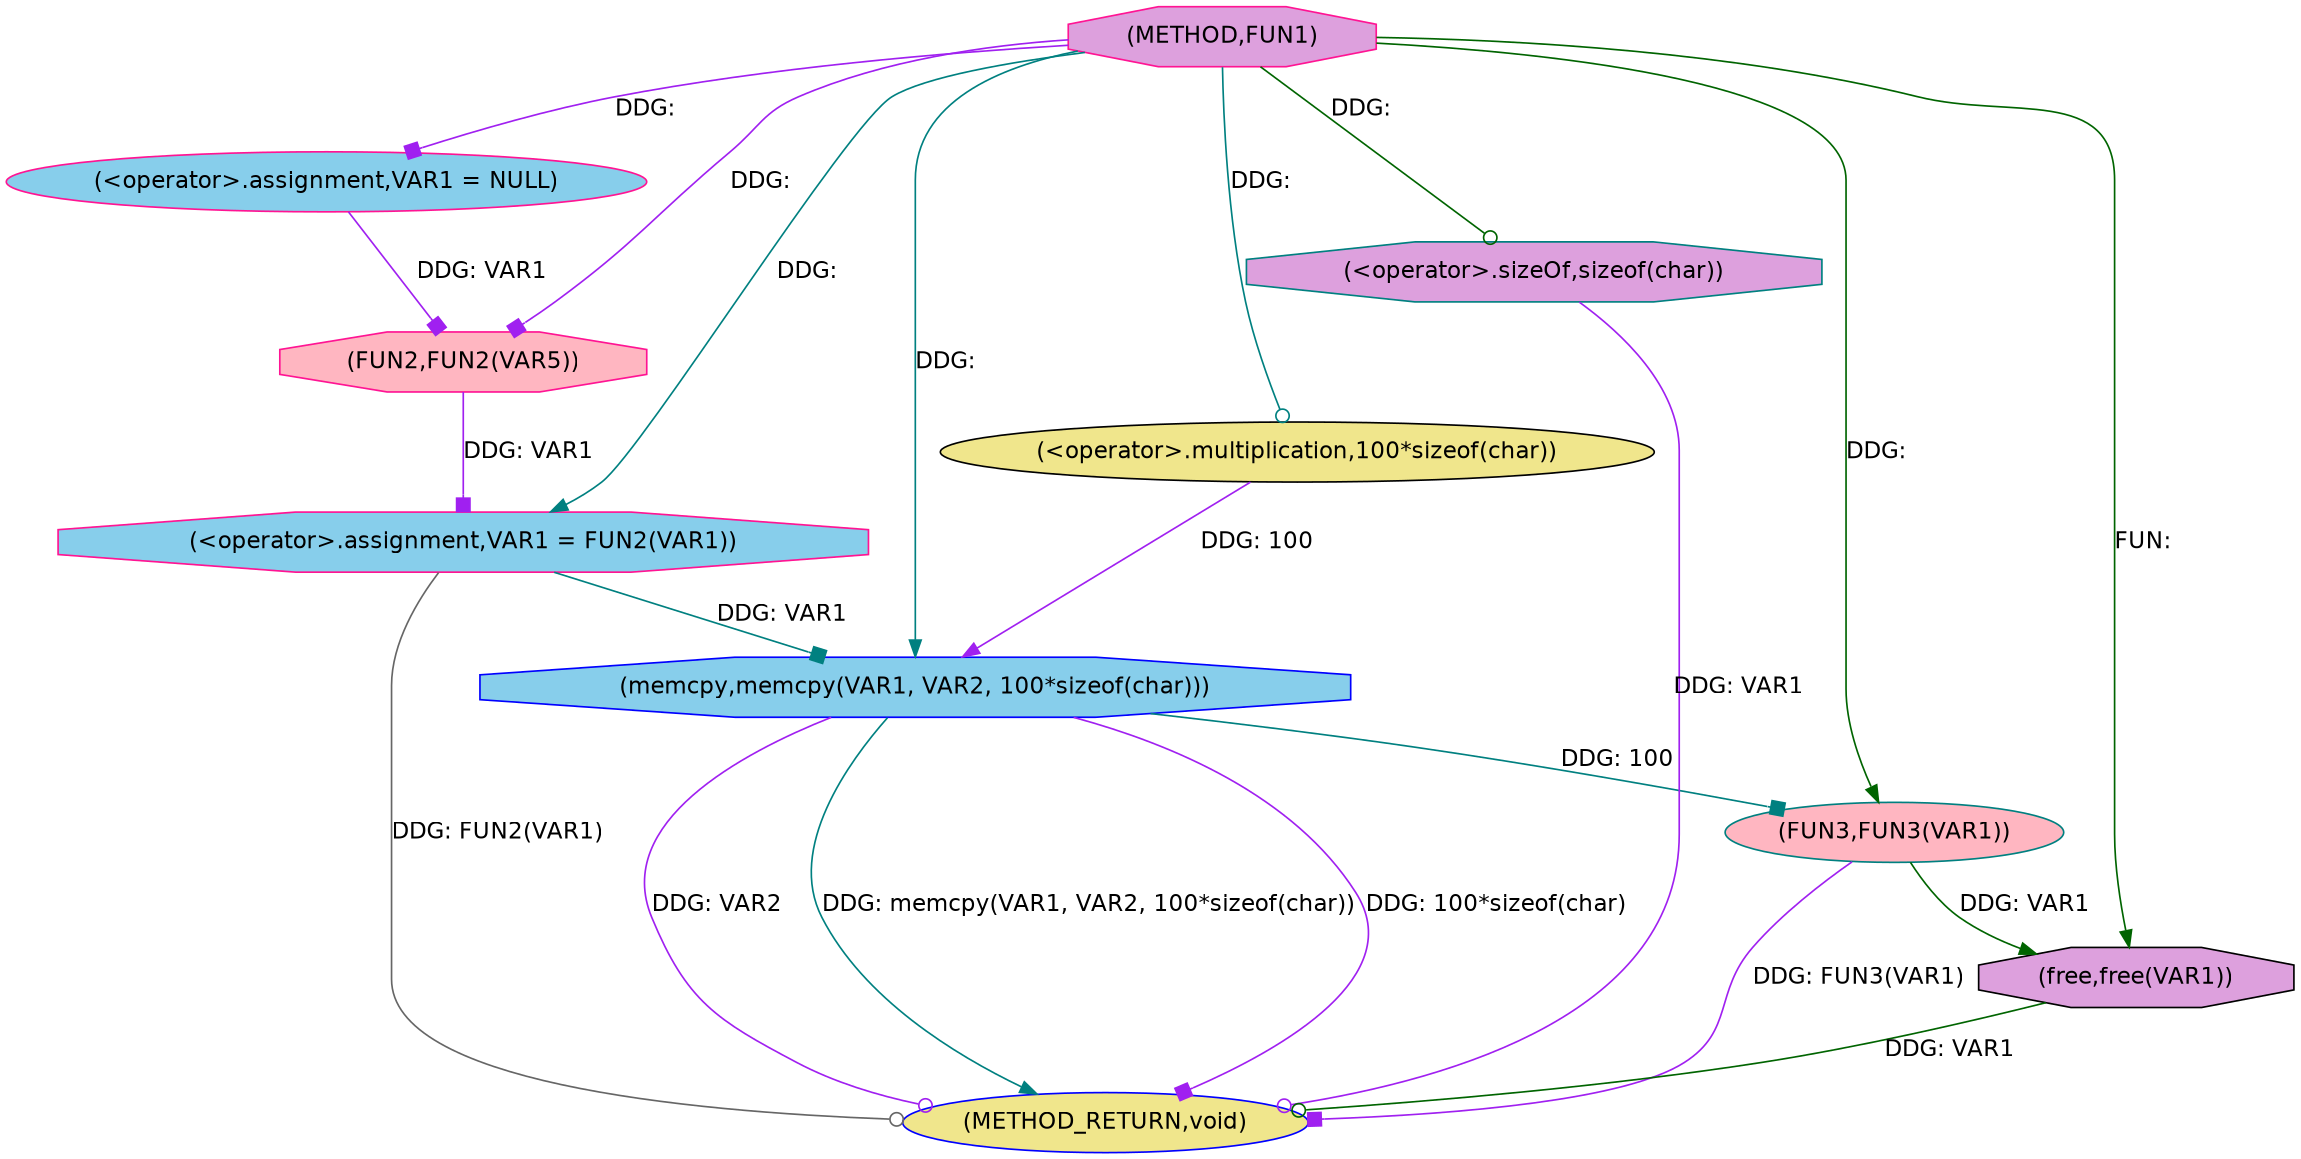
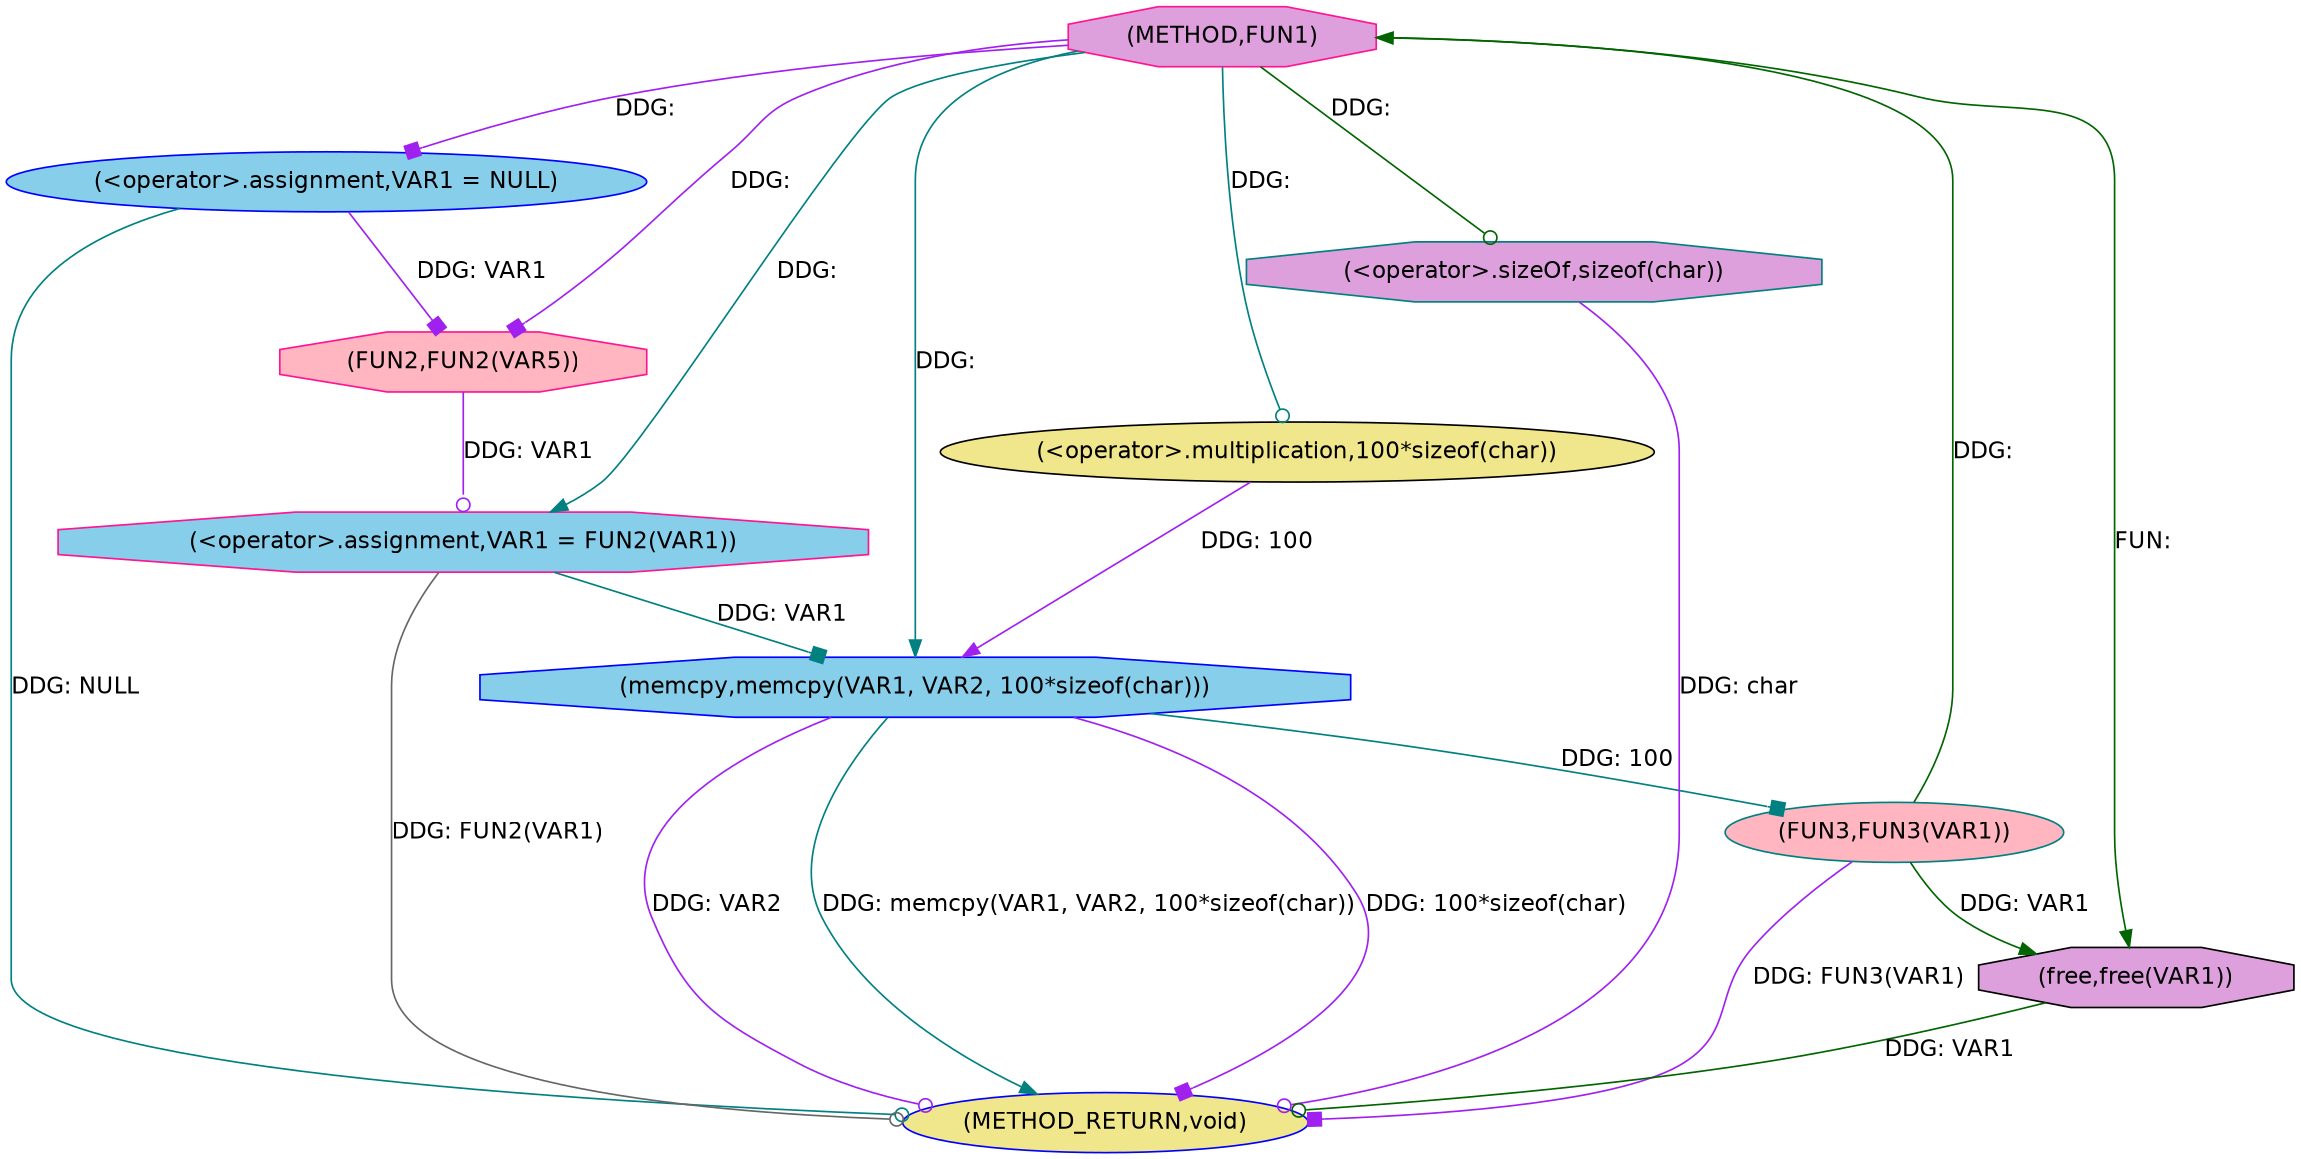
(326, 182) -> (326, 182)
(1846, 230) -> (1953, 193)
(463, 443) -> (463, 443)
(1739, 687) -> (1739, 687)
none -> (26, 997)
